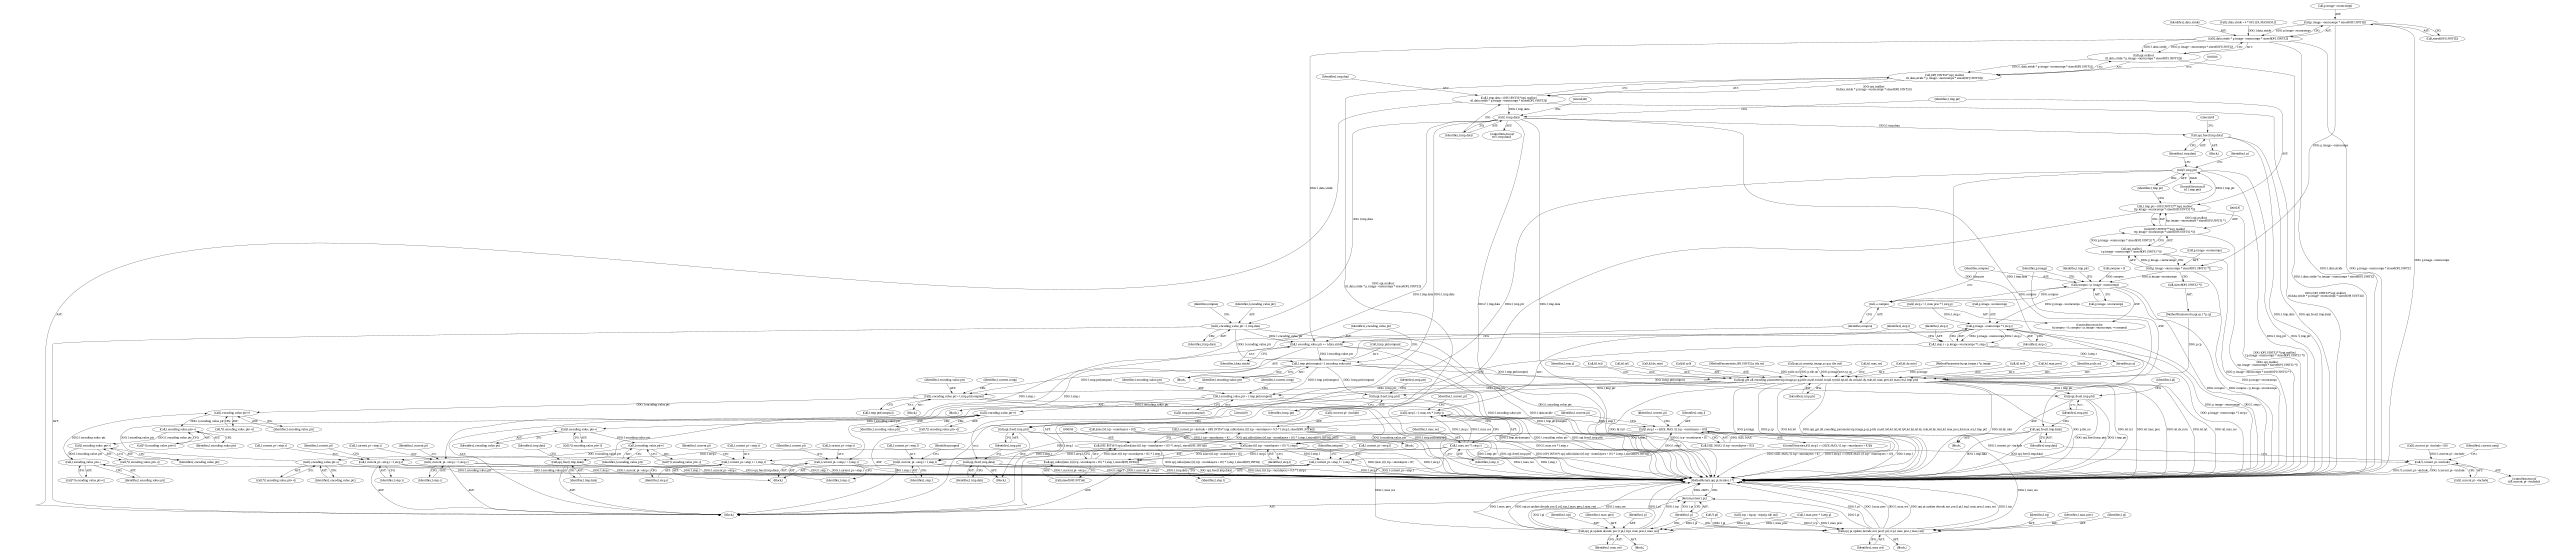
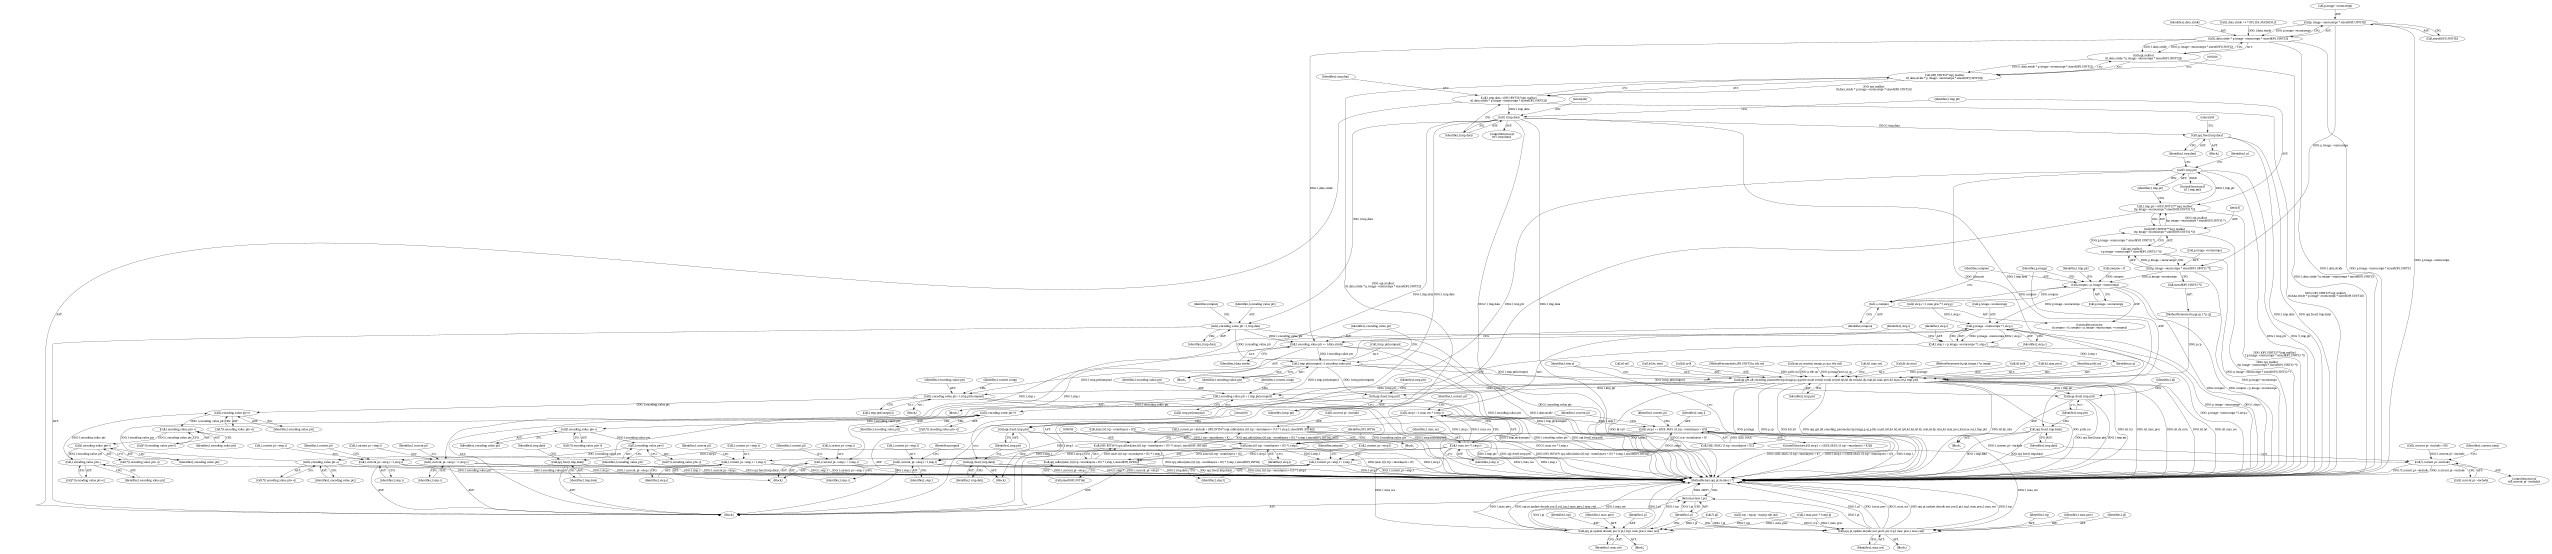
(1595, 364) -> none
none -> (1362, 429)
(1707, 436) -> (1700, 403)
